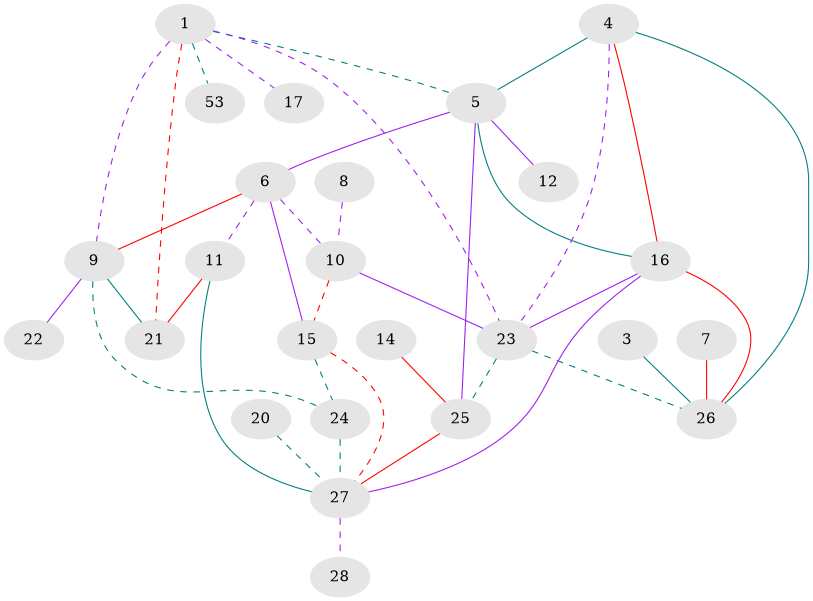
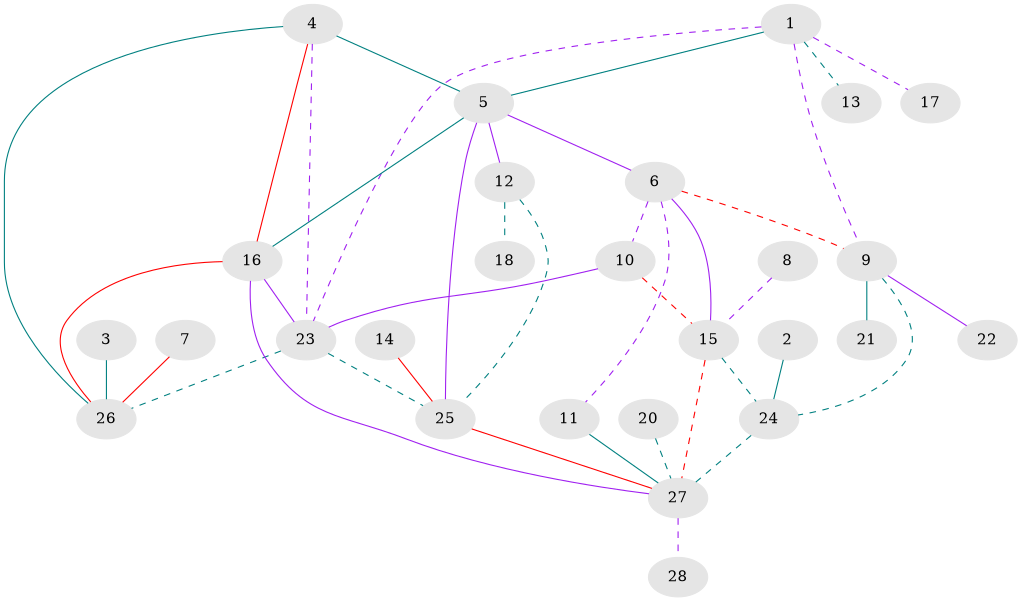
(333, 60) -> (637, 64)
(215, 103) -> (851, 103)
(165, 182) -> none
(180, 222) -> (763, 218)
(340, 222) -> (748, 301)
none -> (505, 261)
(185, 301) -> none
none -> (533, 308)
none -> (788, 340)
